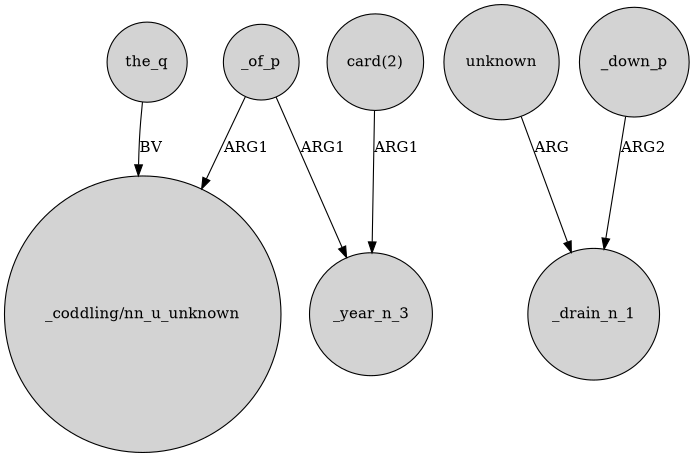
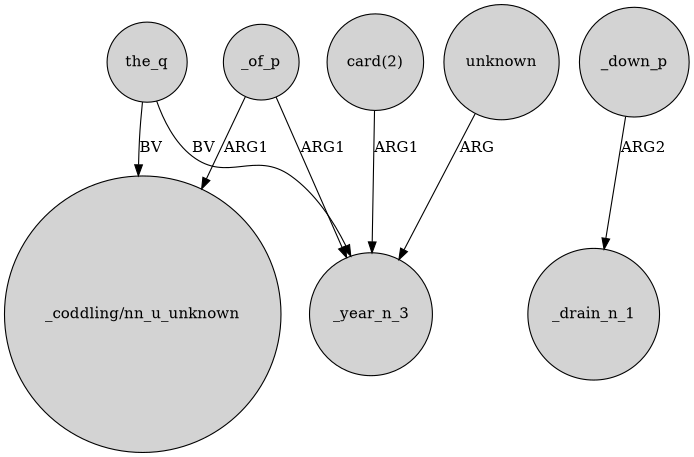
none -> (253, 165)
(544, 179) -> (440, 182)
